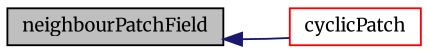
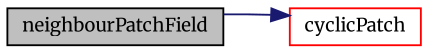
(266, 39) -> (247, 14)
